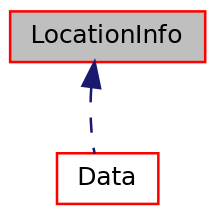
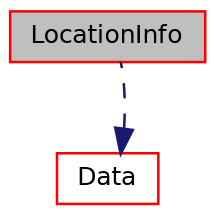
(91, 121) -> (124, 95)
